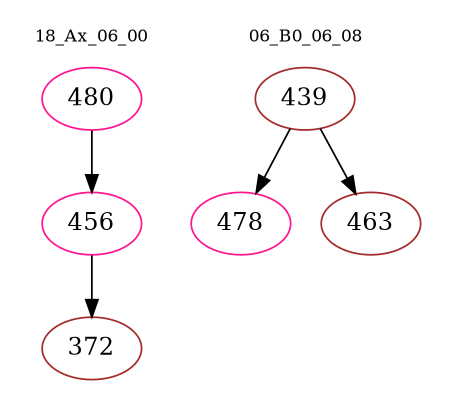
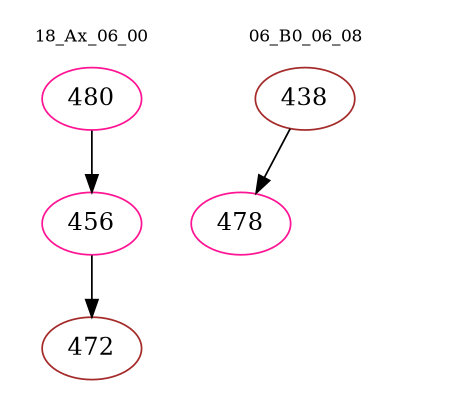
(305, 99) -> (305, 99)
(371, 224) -> none
(92, 348) -> (92, 348)
